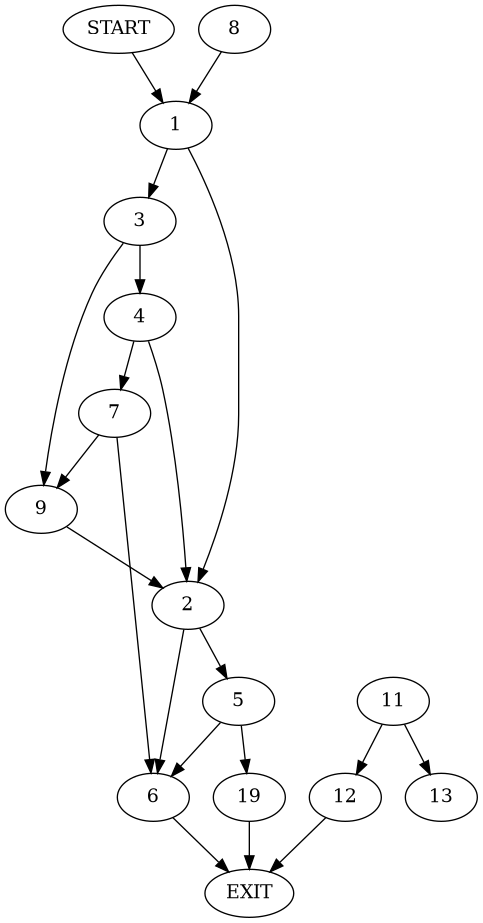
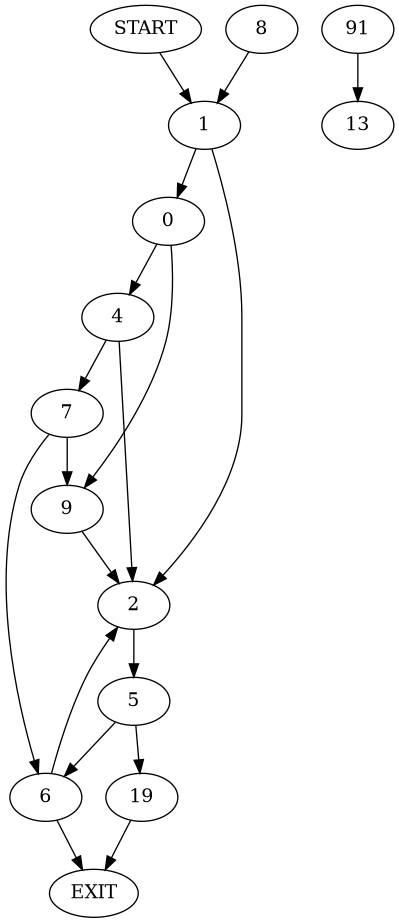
(140, 221) -> (169, 221)
(172, 694) -> (74, 703)
(393, 701) -> (358, 29)
(345, 797) -> none
